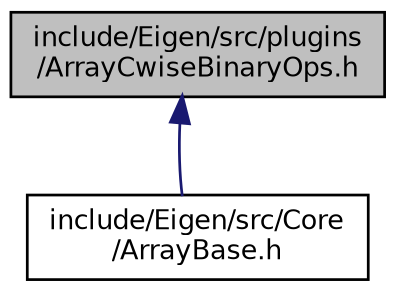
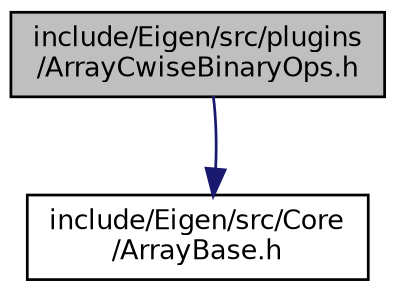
(180, 160) -> (216, 132)
